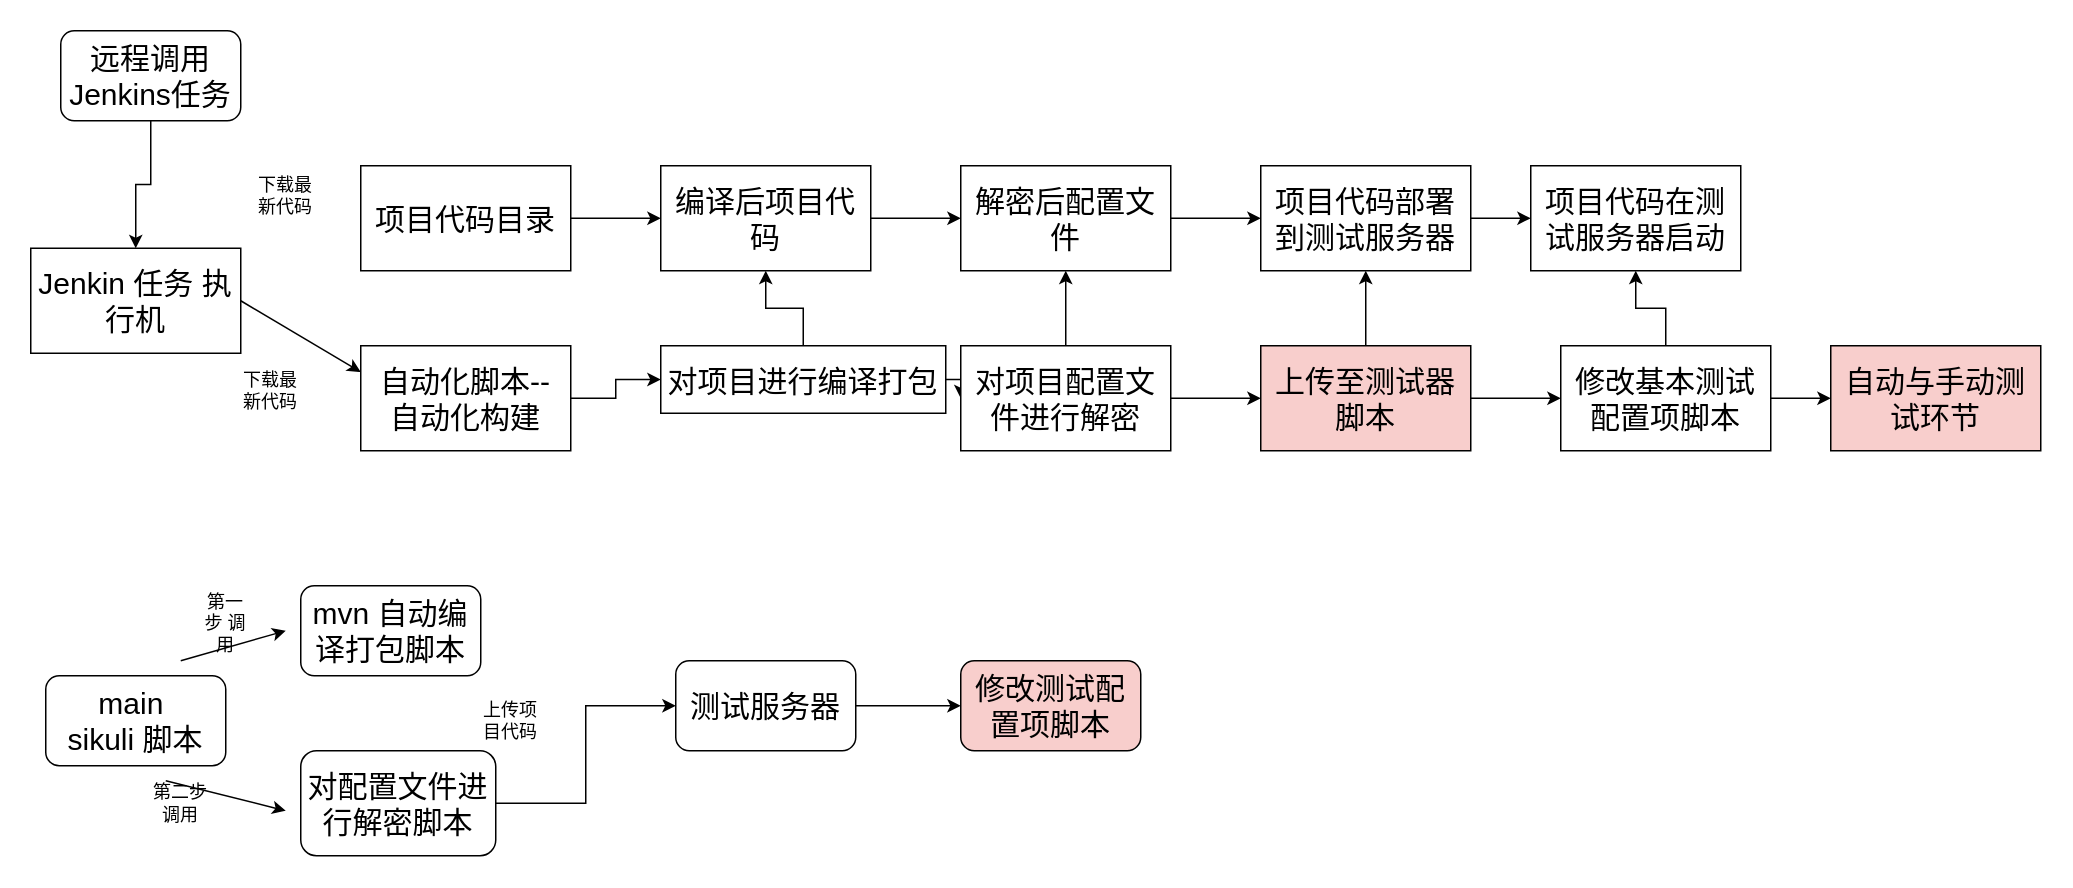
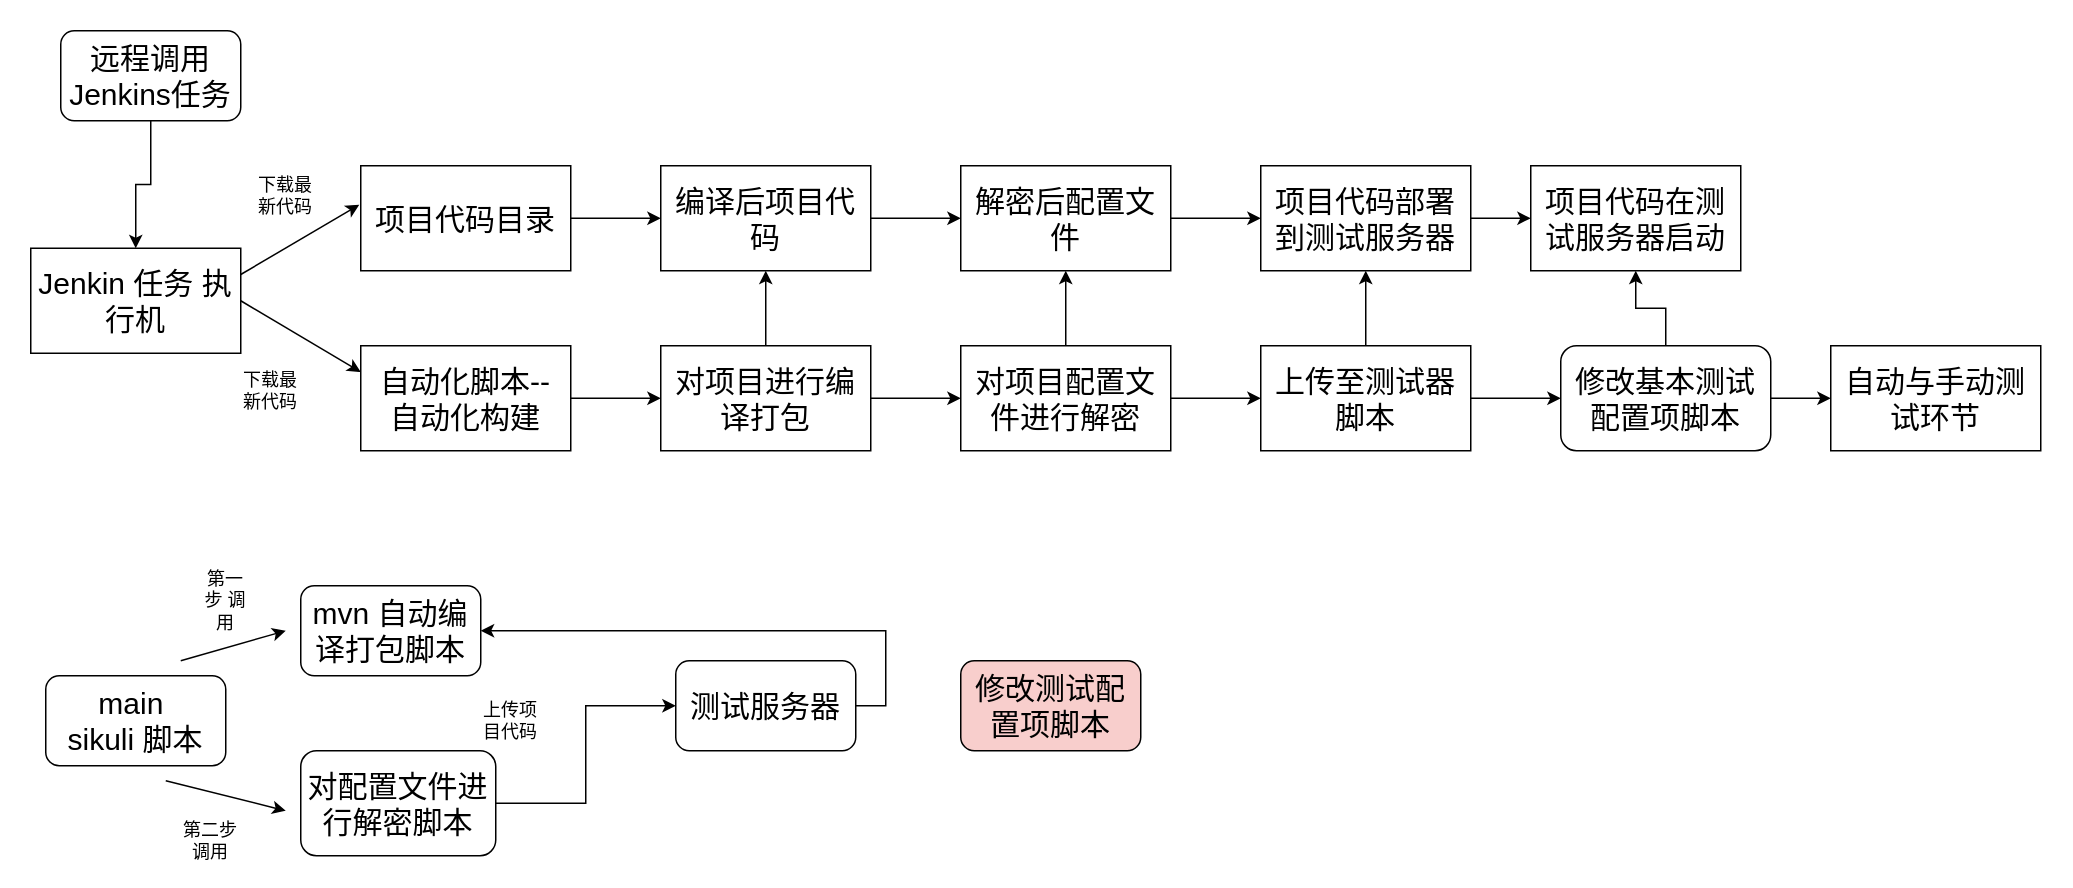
none -> (295, 242)
(803, 380) -> (766, 398)
(1366, 398) -> (1366, 398)
(1666, 398) -> (1666, 398)
(1936, 398) -> (1936, 398)
(226, 623) -> (226, 601)
(917, 706) -> (728, 631)
(181, 803) -> (211, 841)
